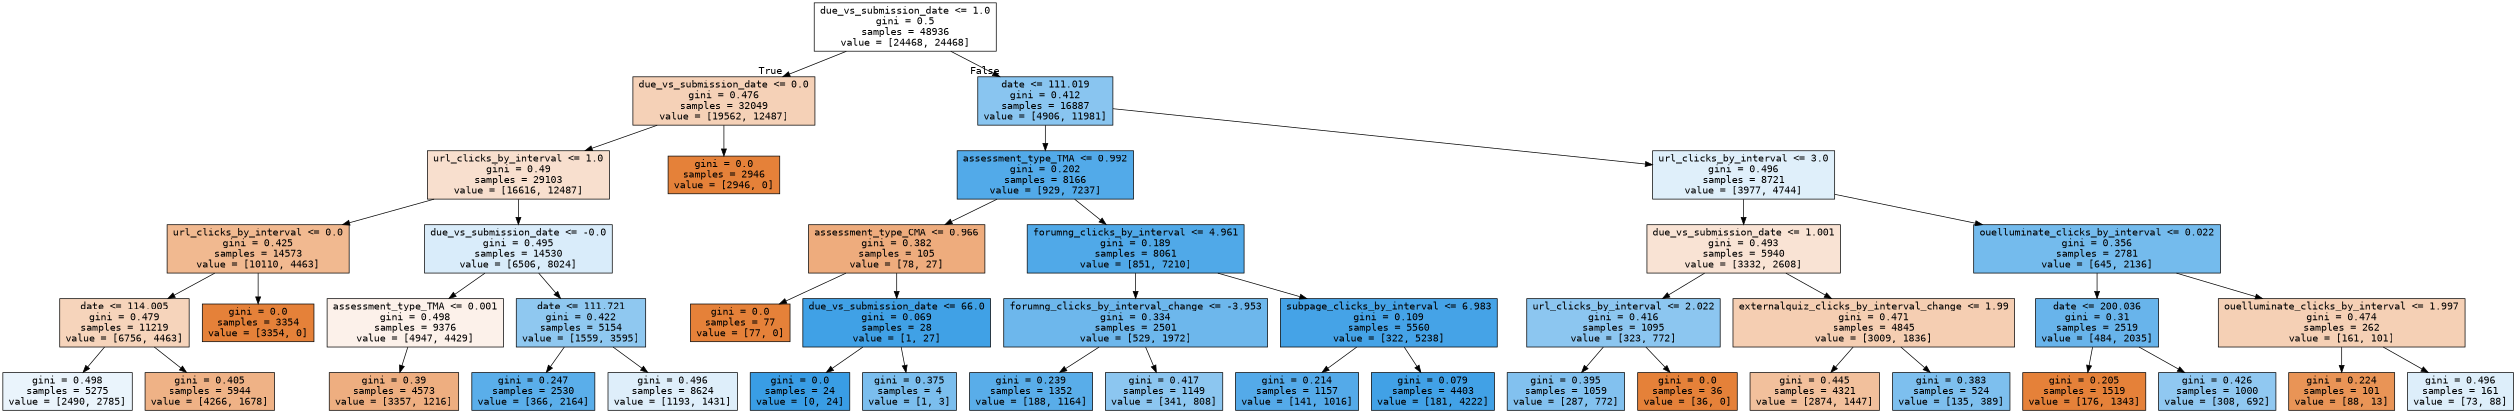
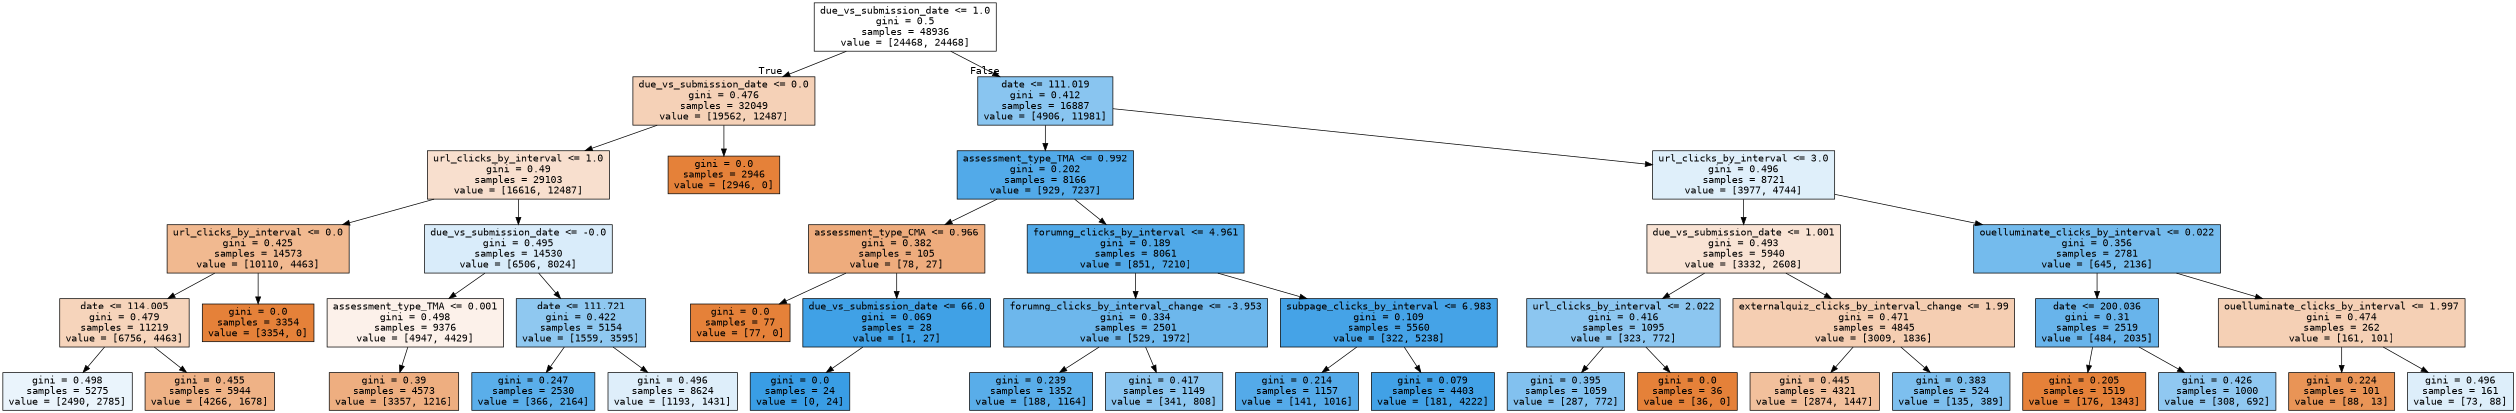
(210, 391) -> (210, 391)
(910, 391) -> none
